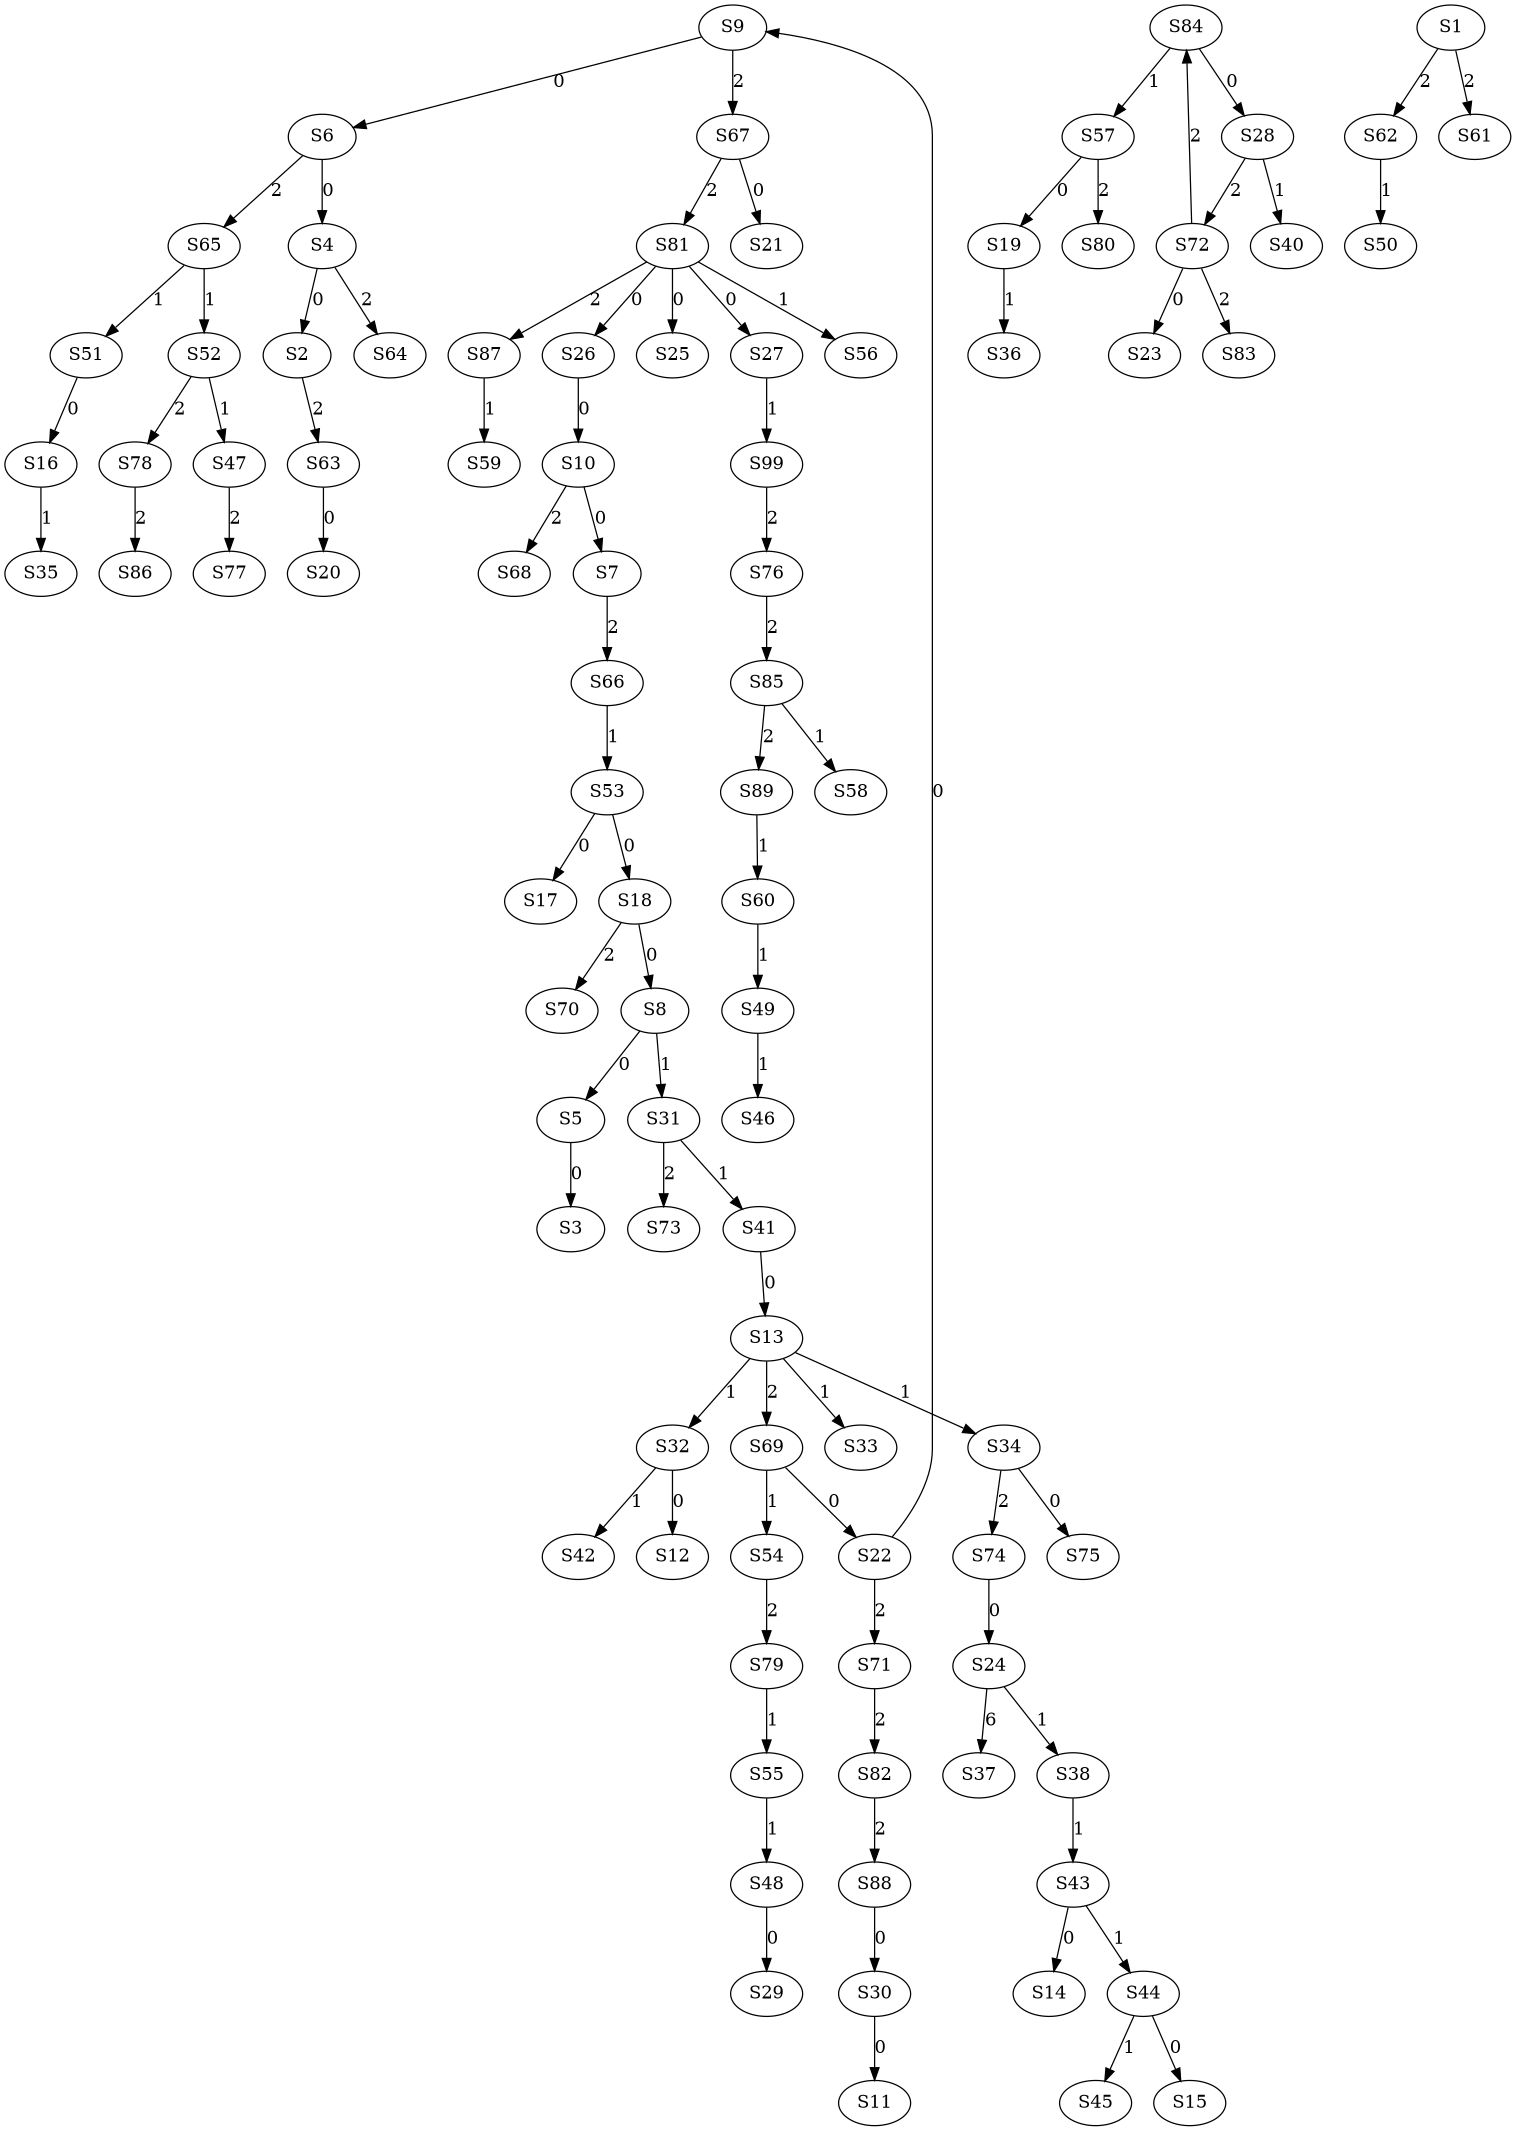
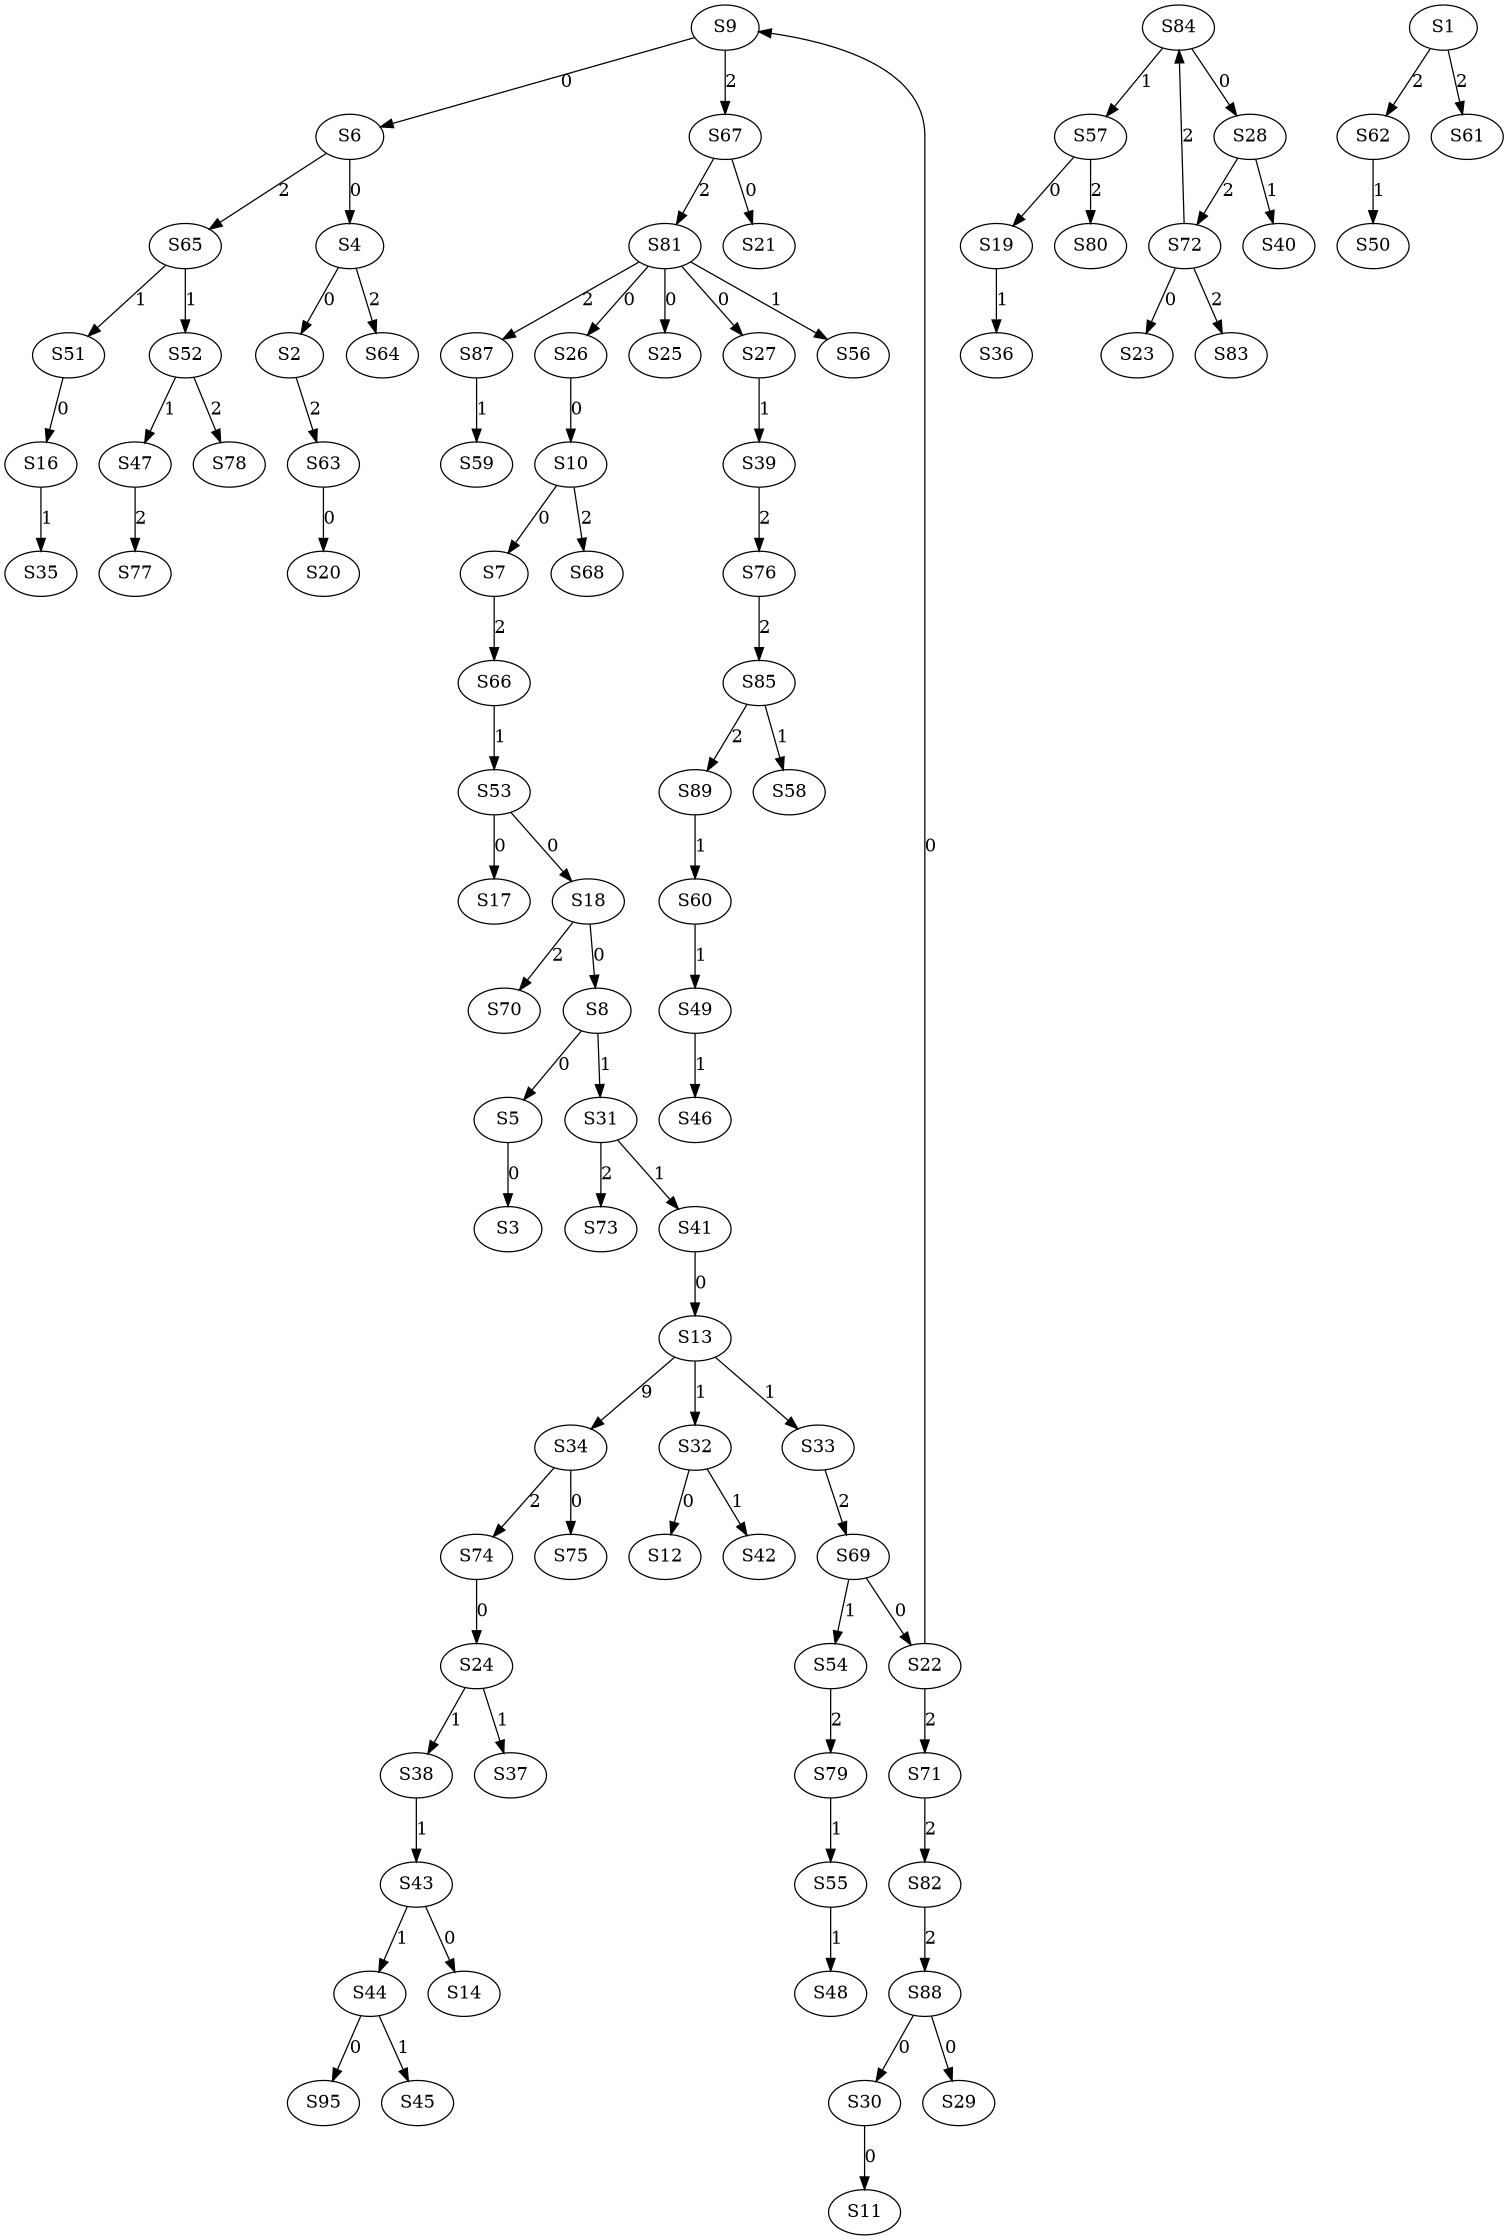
(767, 465) -> (759, 465)
(135, 574) -> none
(767, 1387) -> (834, 1496)
(906, 1393) -> (647, 1393)
(991, 1721) -> (503, 1721)
(767, 1933) -> (940, 2042)
(1190, 2103) -> (323, 2103)
